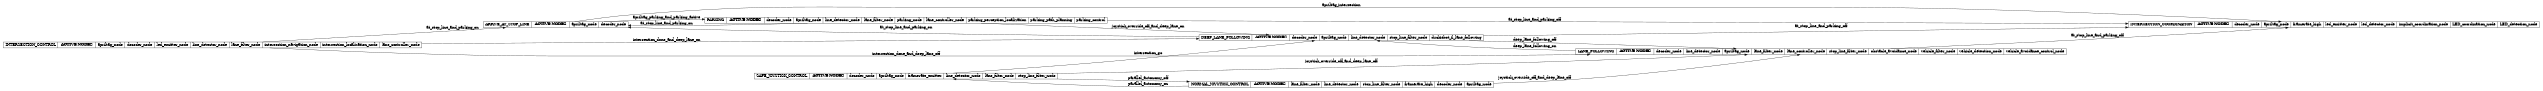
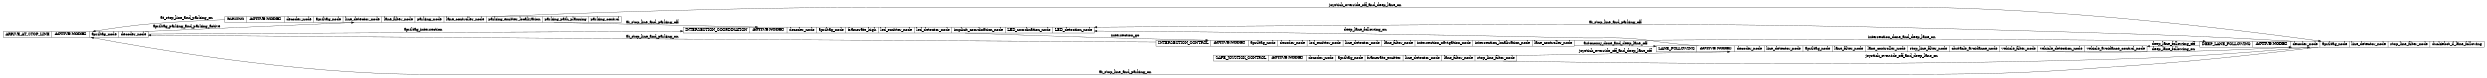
(997, 20) -> (514, 19)
(2097, 36) -> (1365, 30)
none -> (1085, 37)
(1148, 53) -> (1902, 56)
(906, 54) -> (1615, 44)
(1341, 85) -> none
